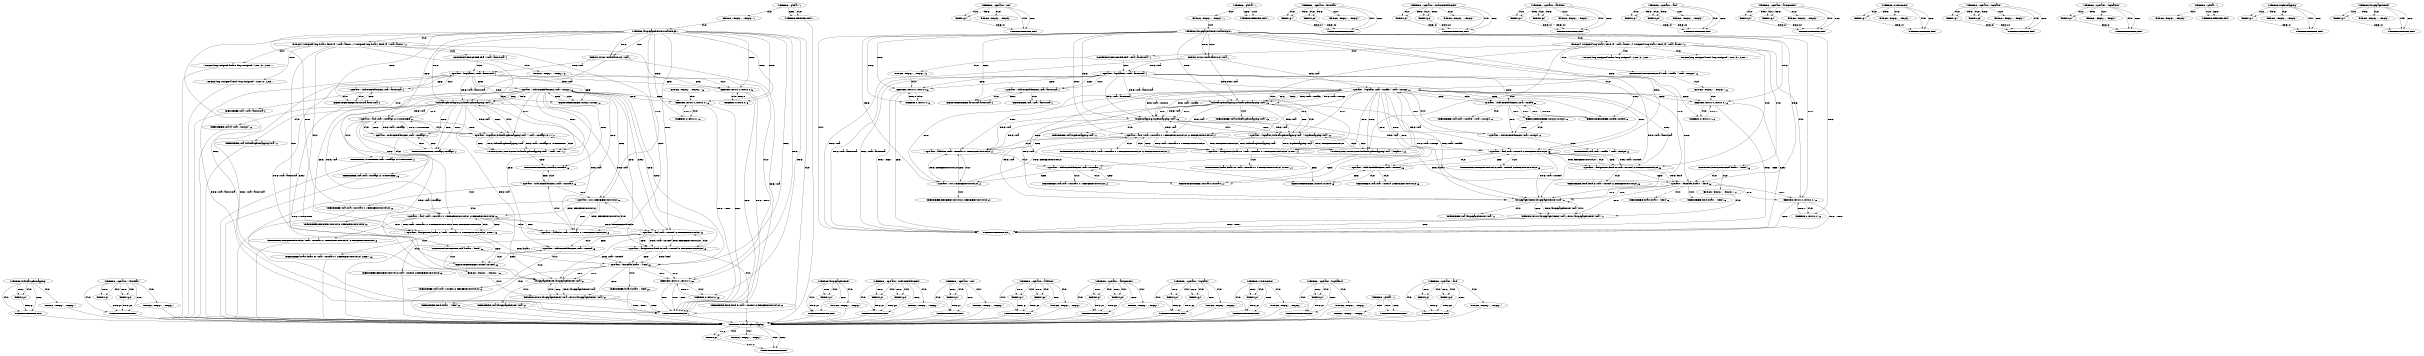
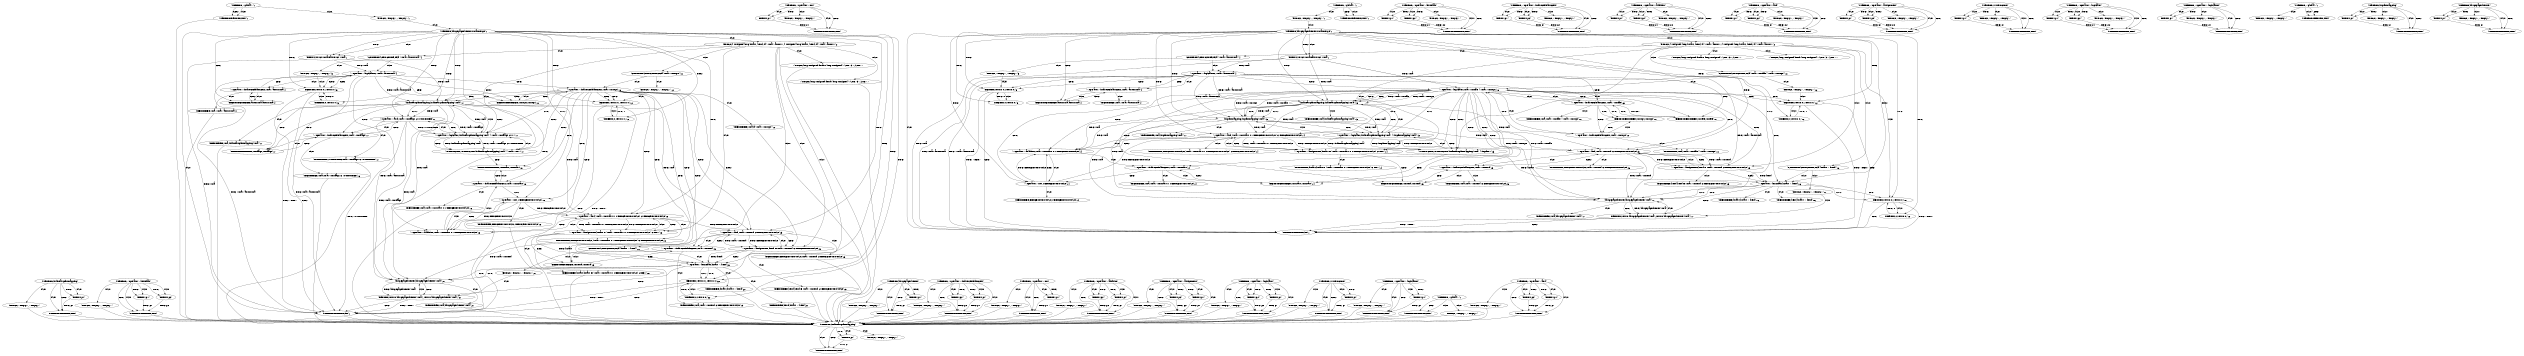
none -> (657, 74)
(1441, 96) -> (1530, 96)
